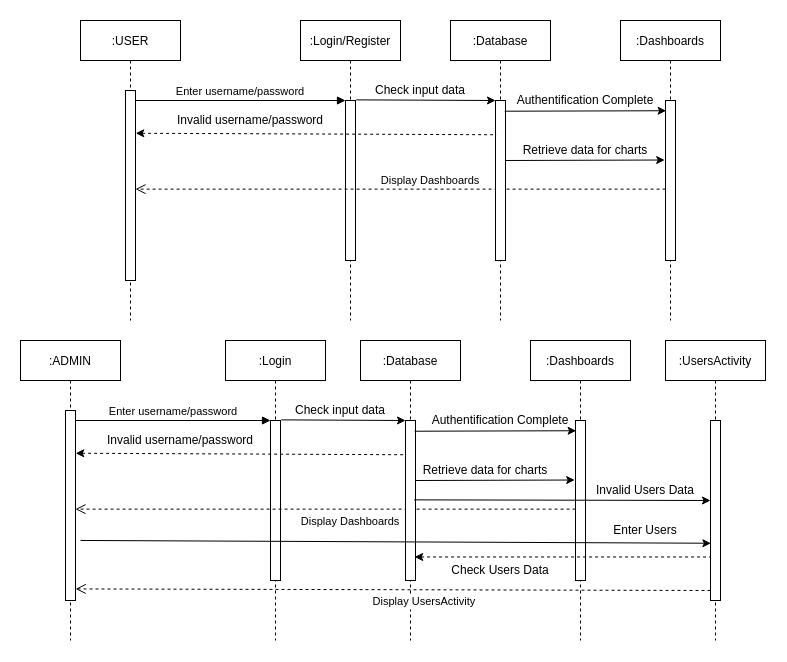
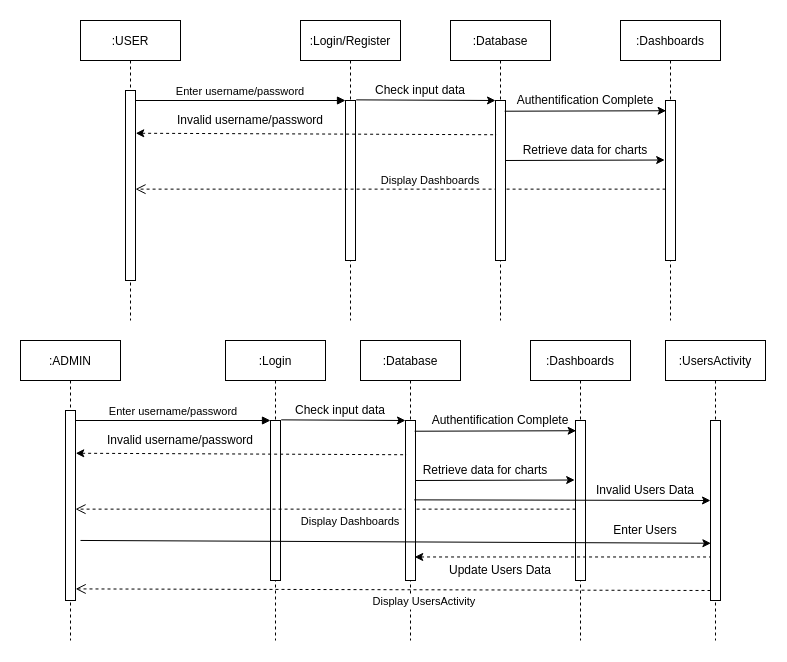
(501, 571) -> (501, 571)
